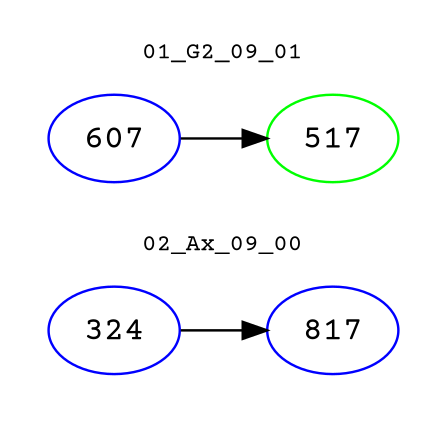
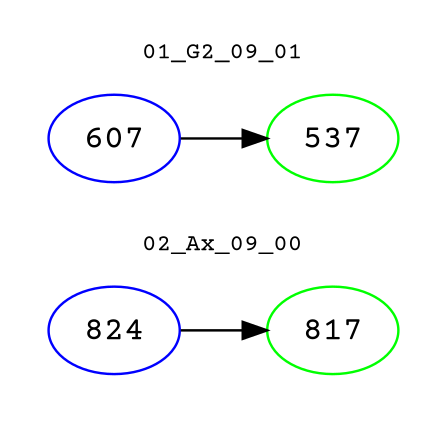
(333, 138) -> (333, 138)
(114, 330) -> (114, 330)
(333, 330) -> (333, 330)
